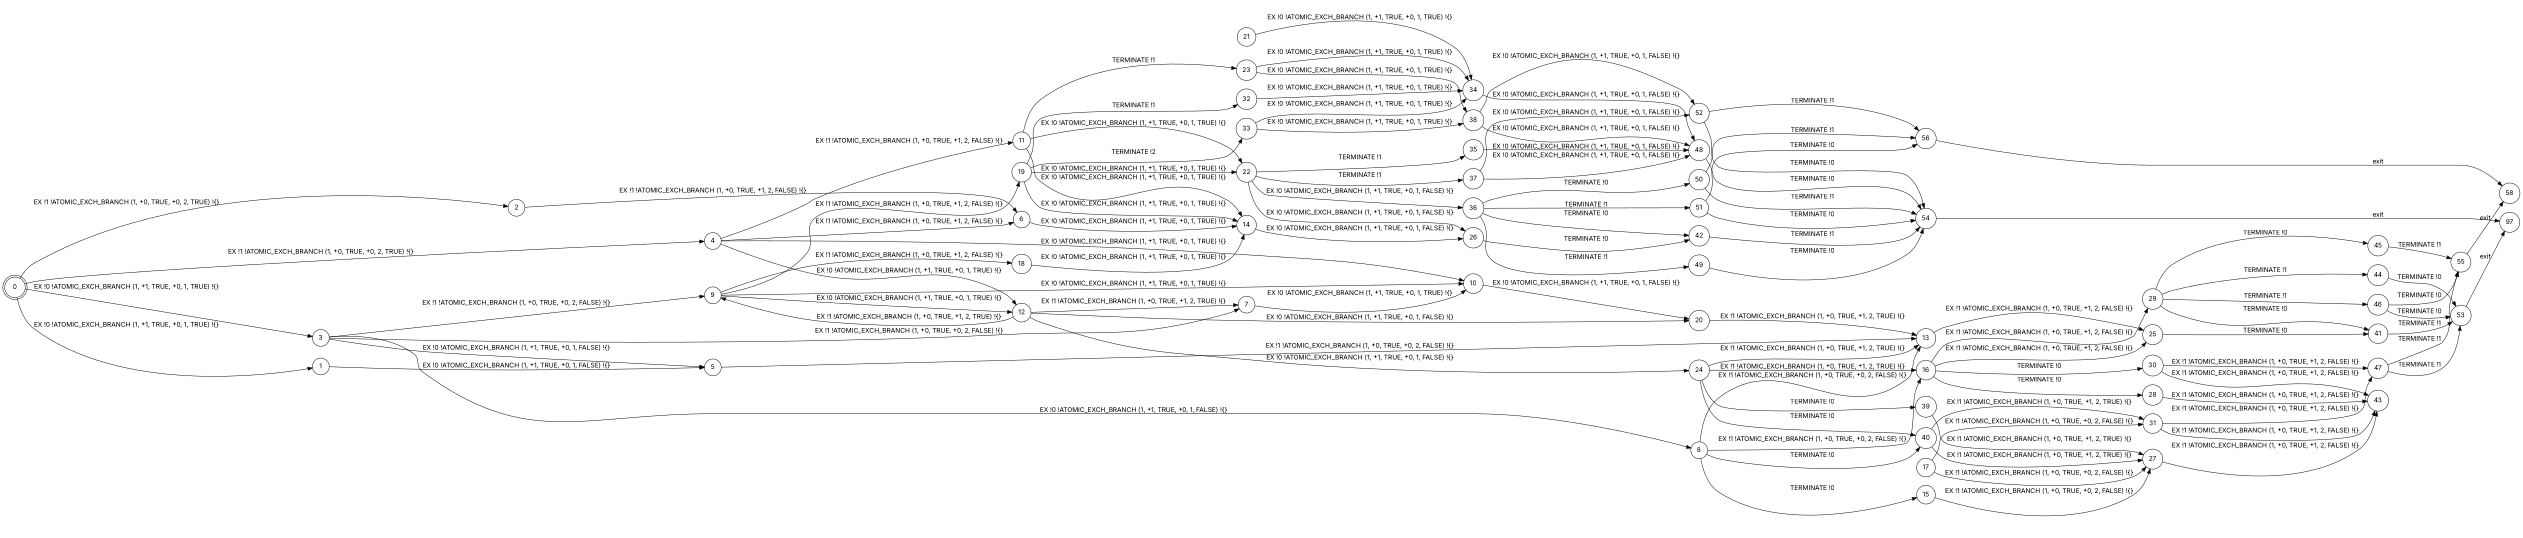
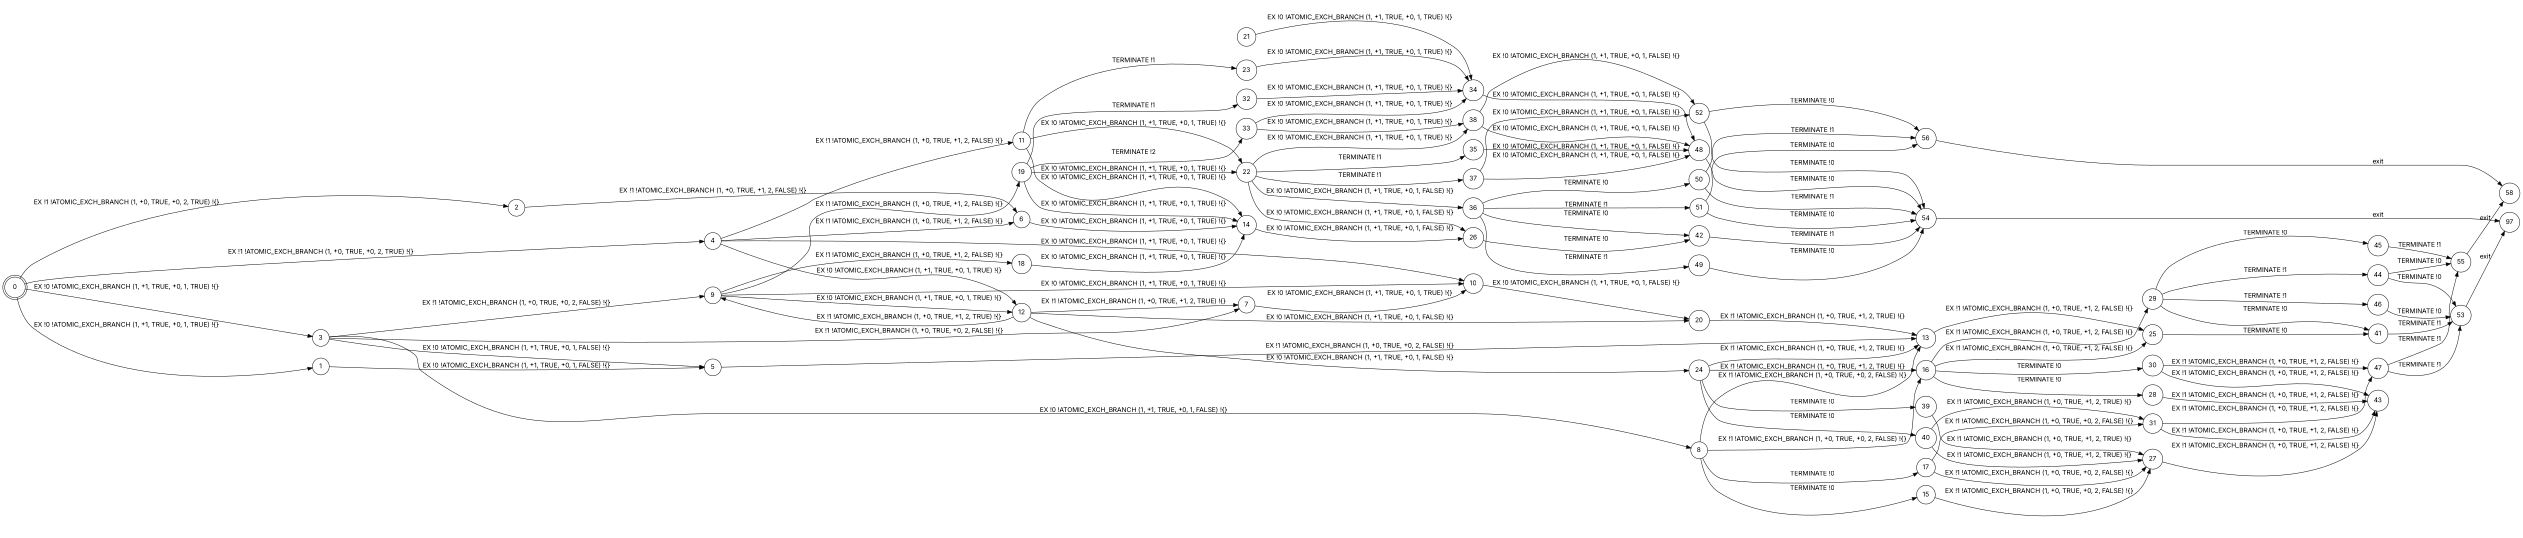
(1370, 75) -> (1358, 148)
(1813, 101) -> (1813, 101)
(2430, 303) -> (2417, 269)
(1813, 468) -> (1803, 483)
